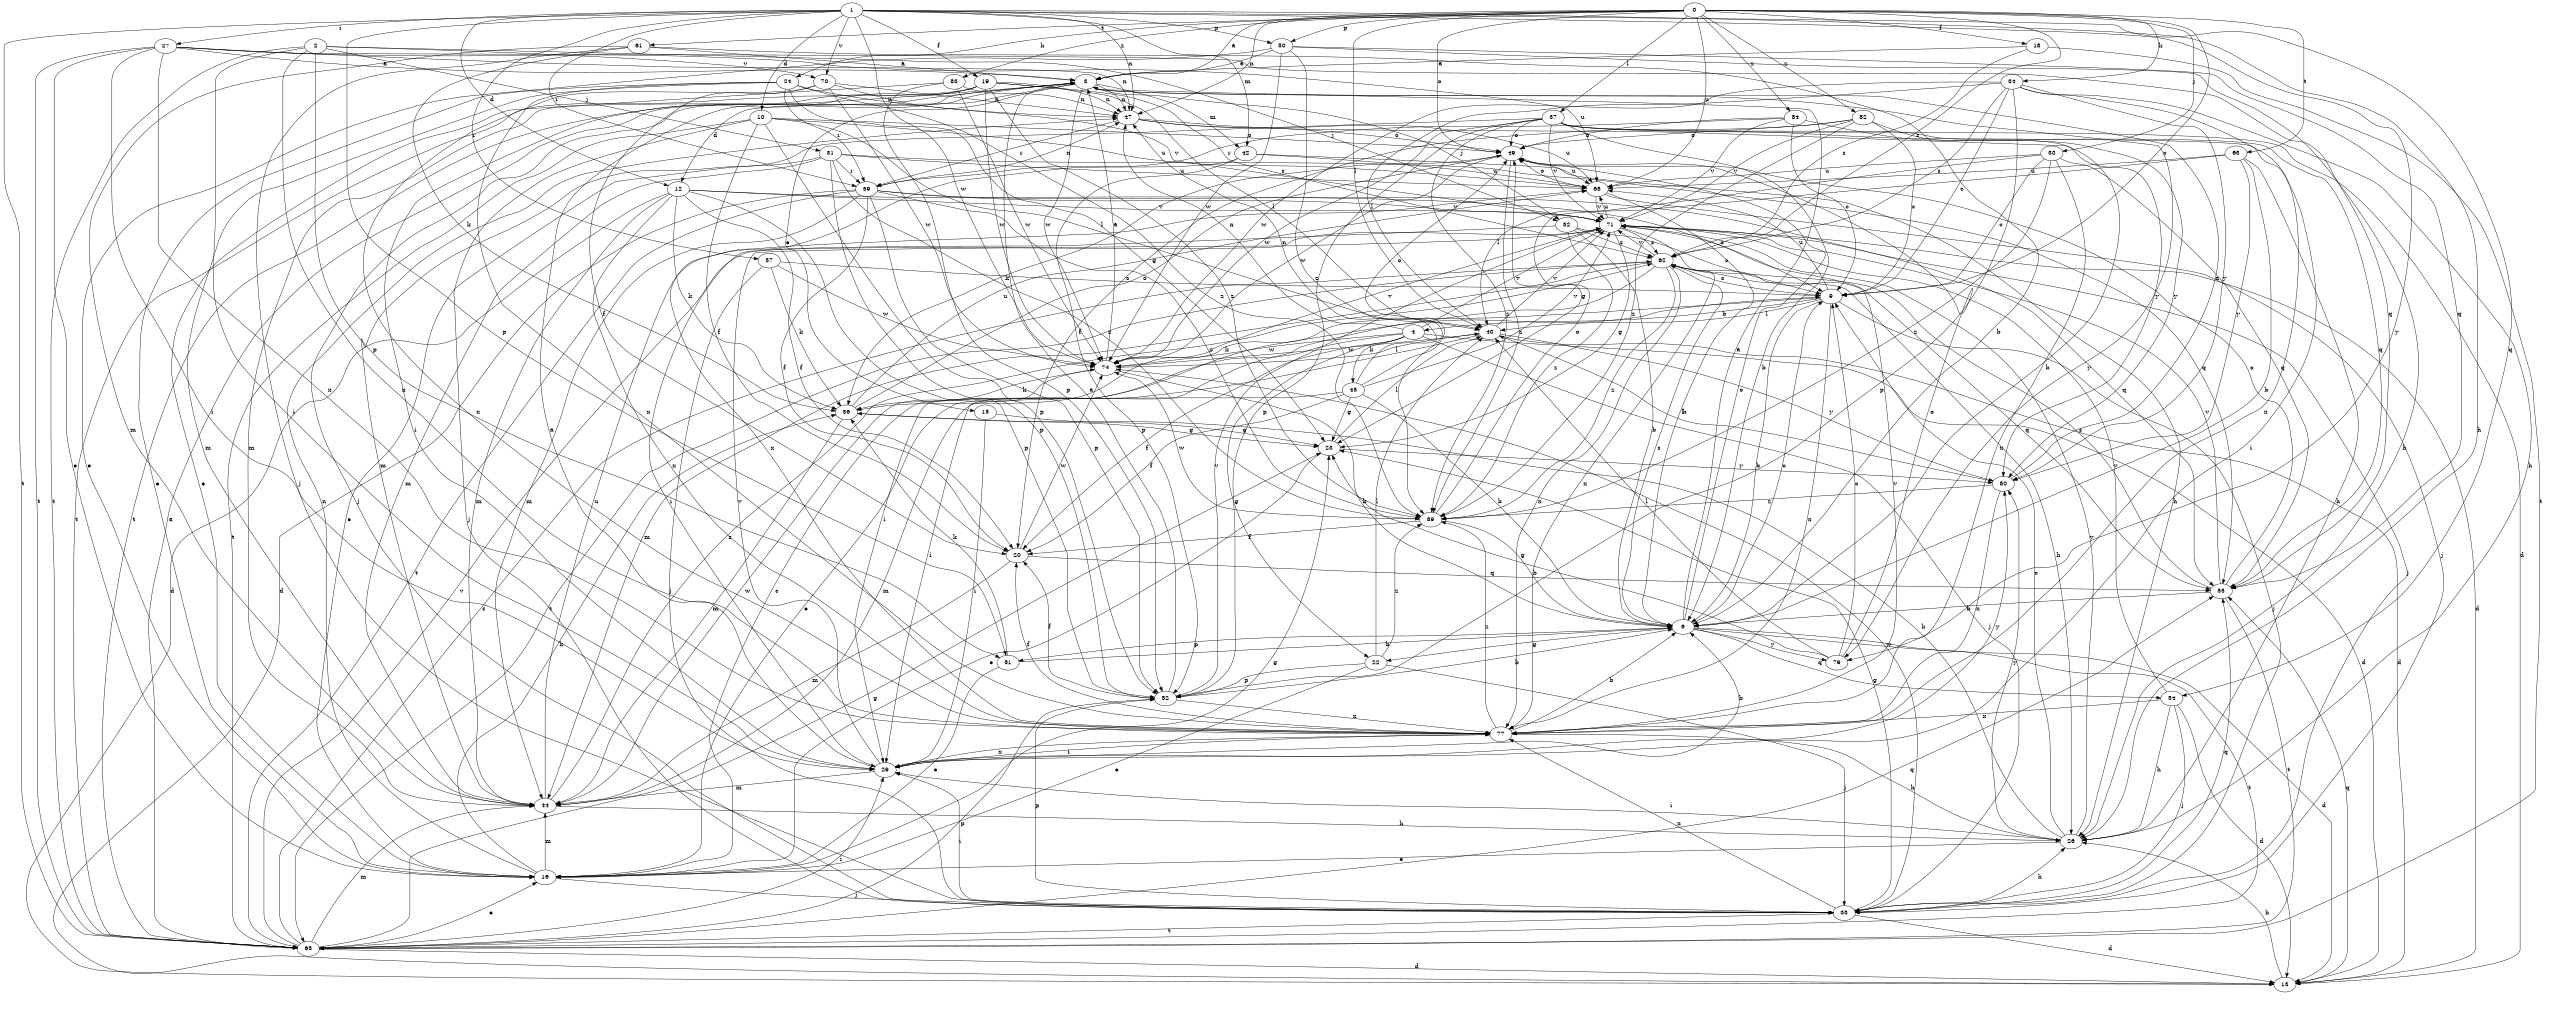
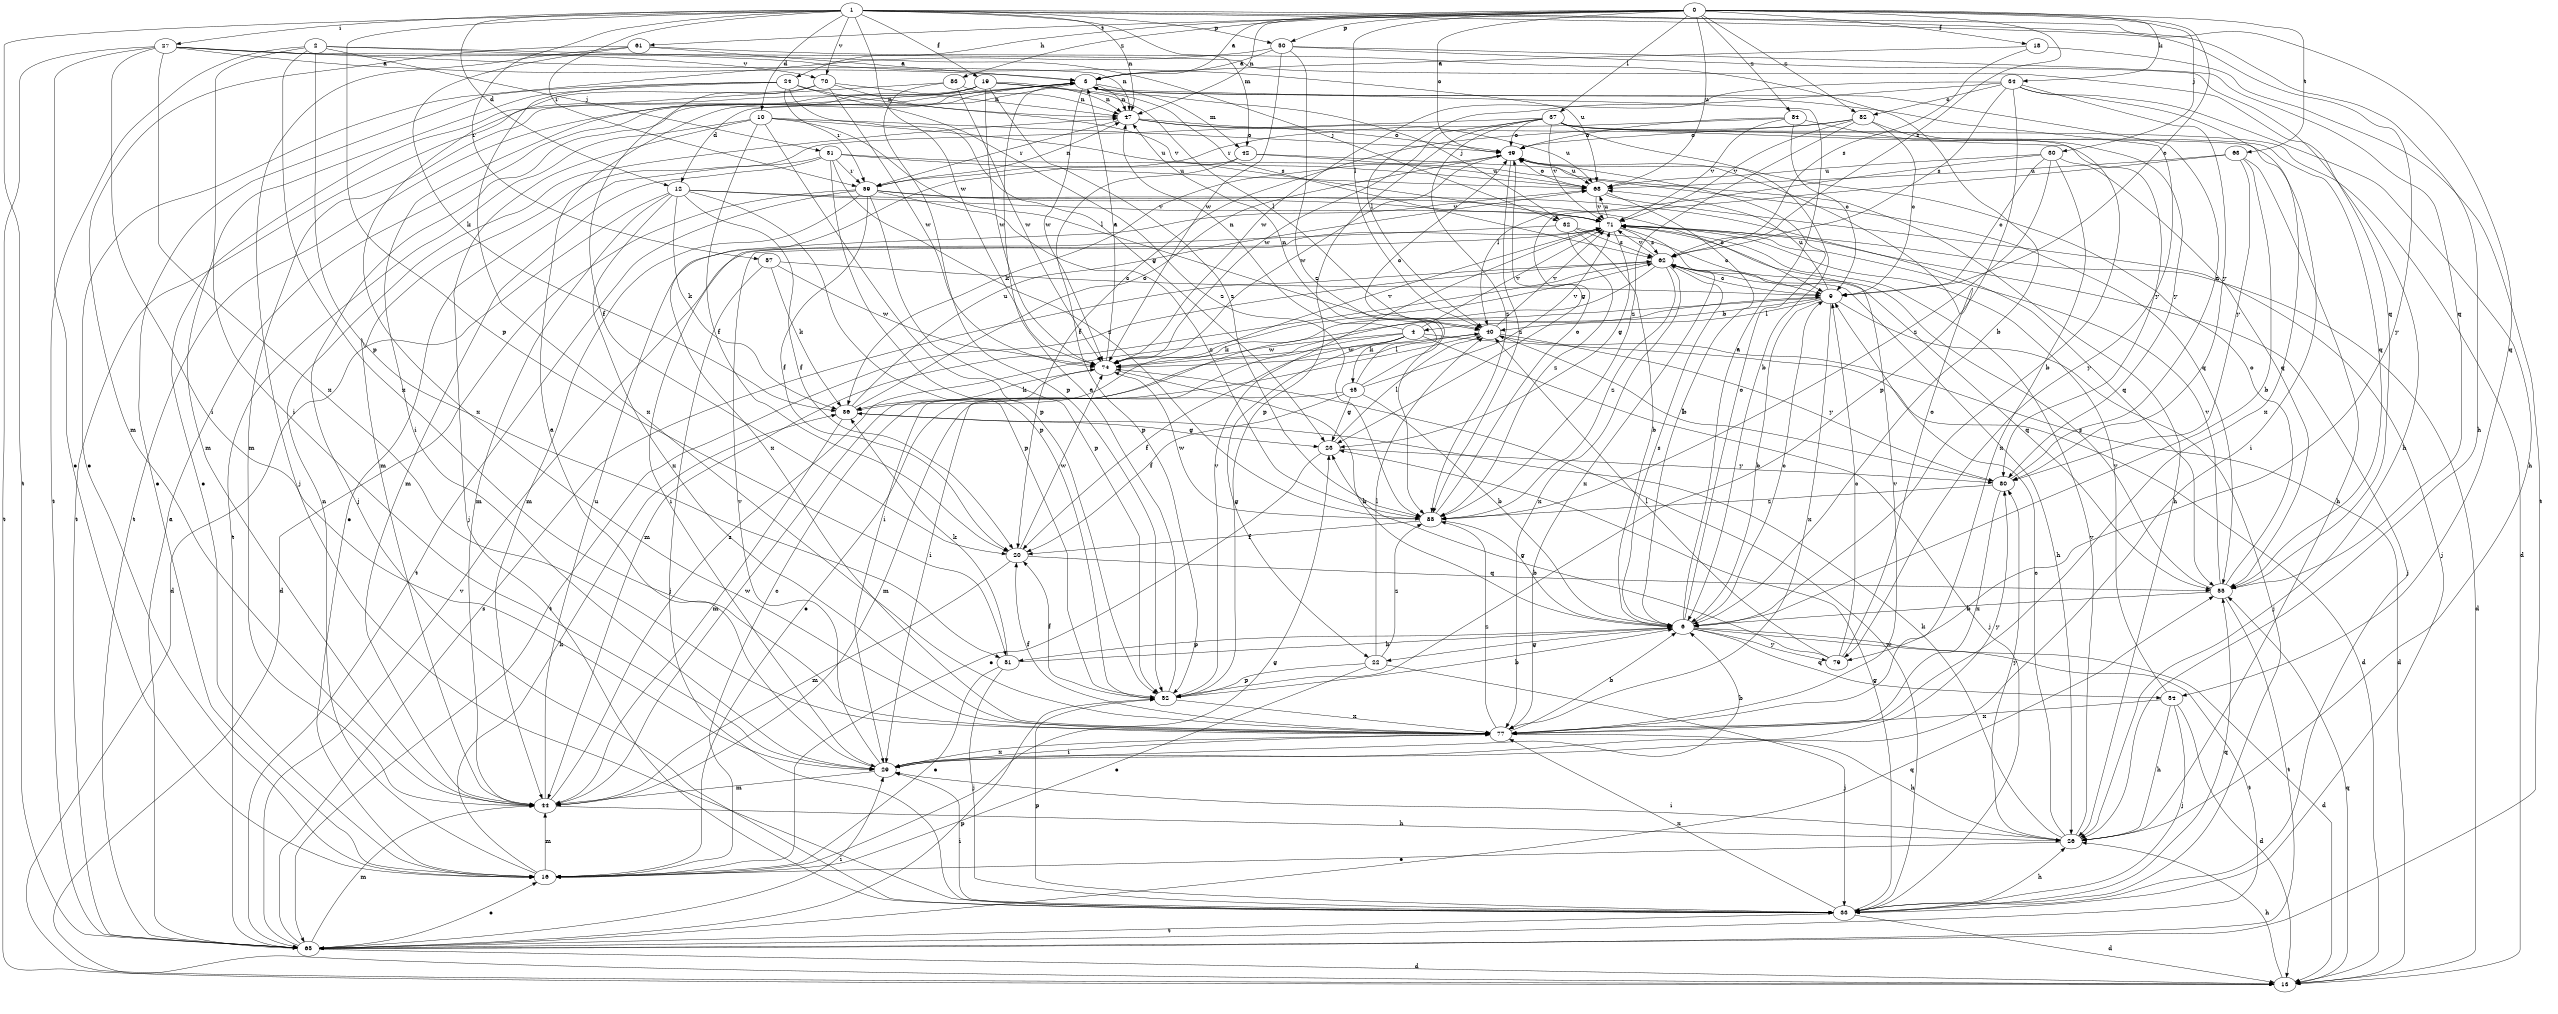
(1944, 209) -> (1940, 99)
(985, 412) -> none
(1431, 520) -> (1431, 520)
(37, 550) -> (46, 969)
(782, 737) -> none
(1192, 908) -> (1293, 904)
